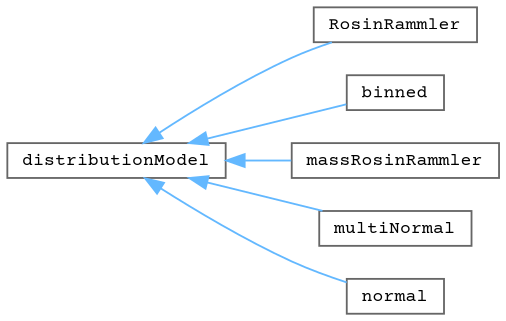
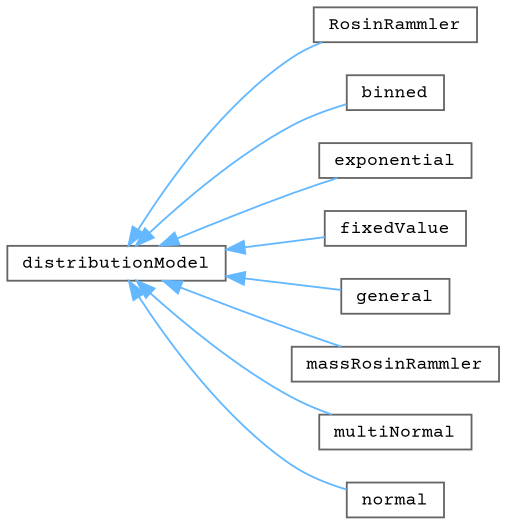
none -> (395, 161)
none -> (395, 228)
none -> (395, 296)
